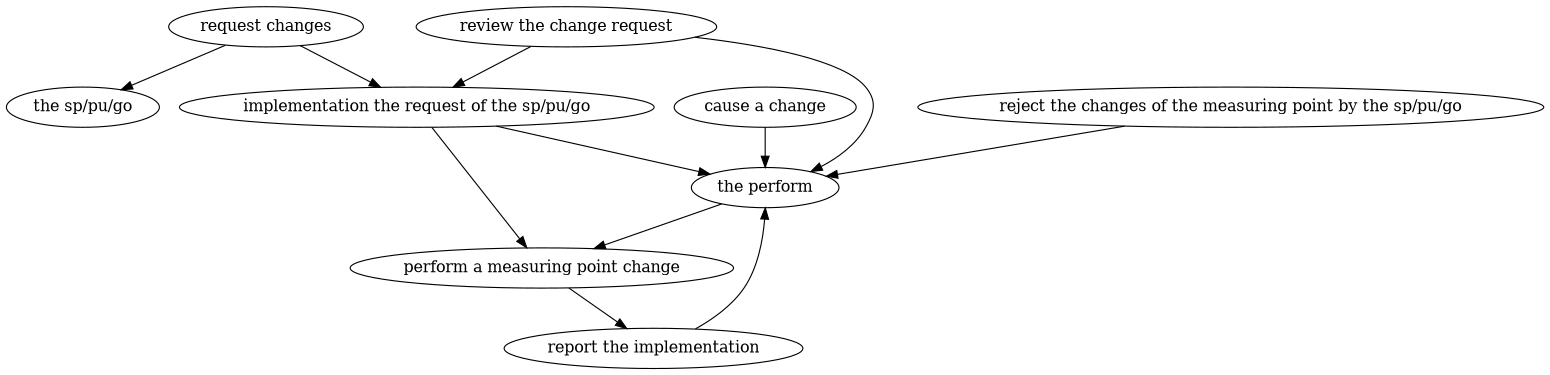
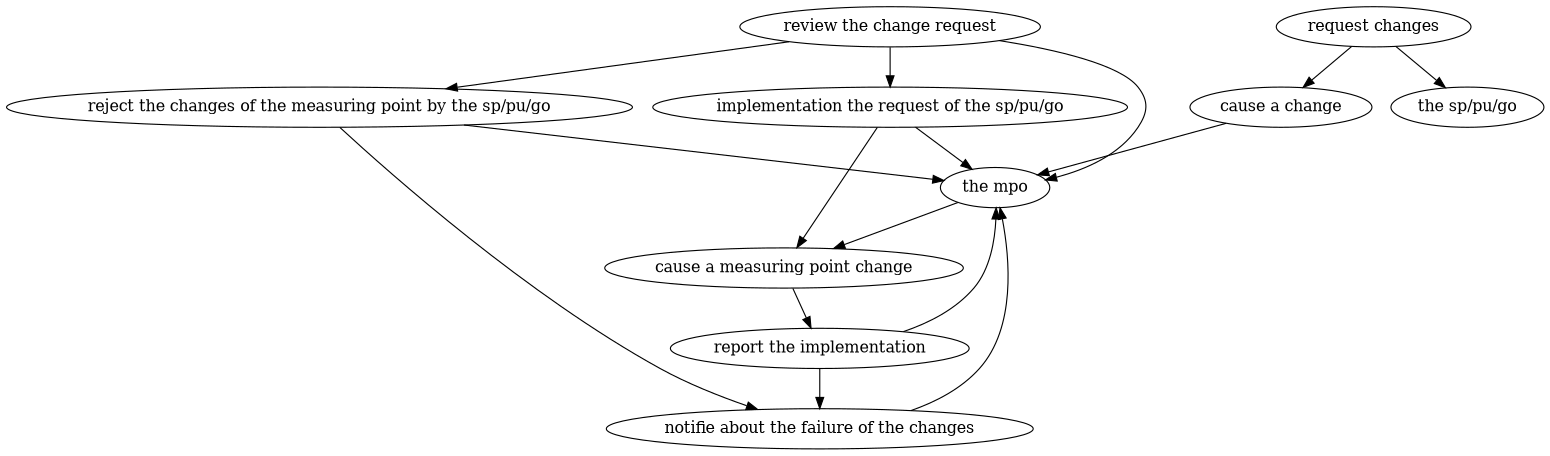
(335, 64) -> (1332, 63)
none -> (623, 64)
(765, 188) -> (995, 188)
(542, 268) -> (784, 268)
none -> (820, 429)
